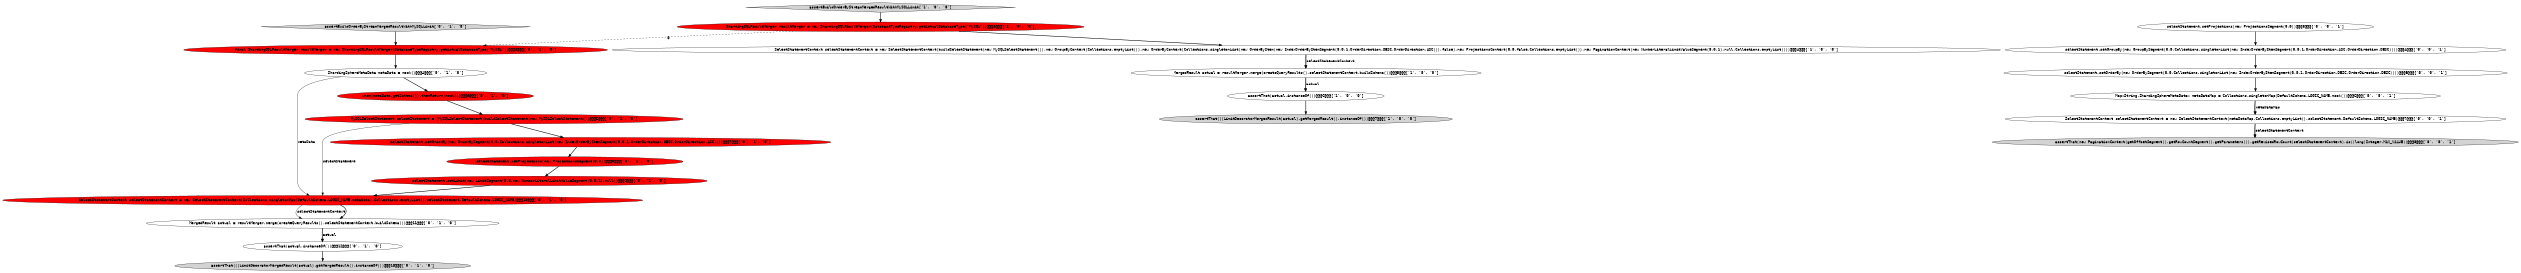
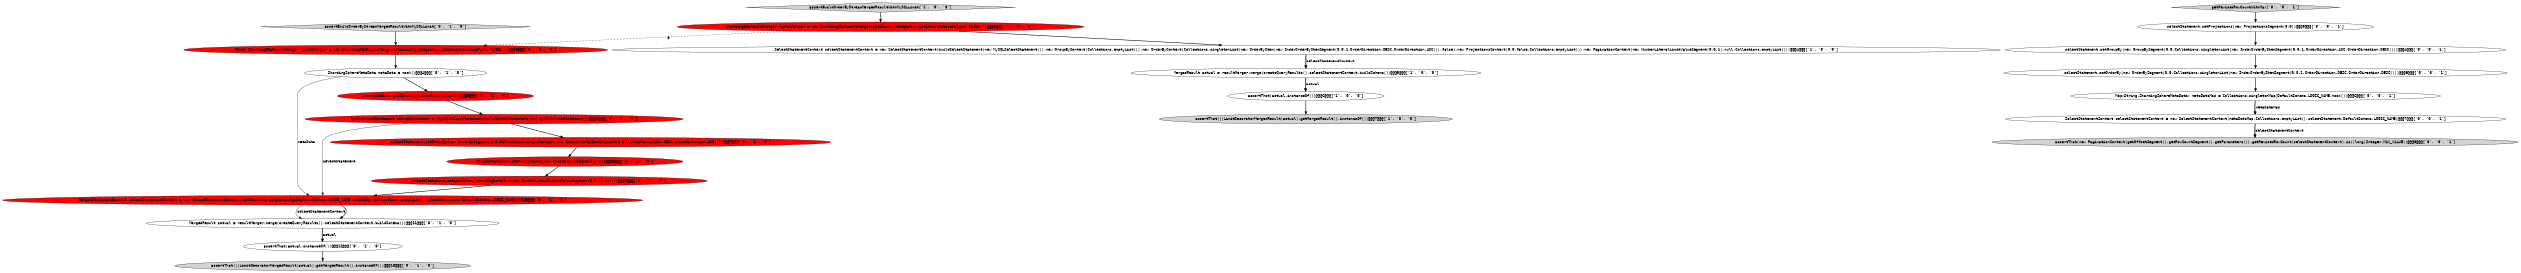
none -> (2256, 7)
